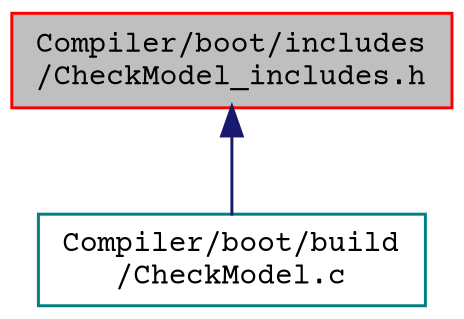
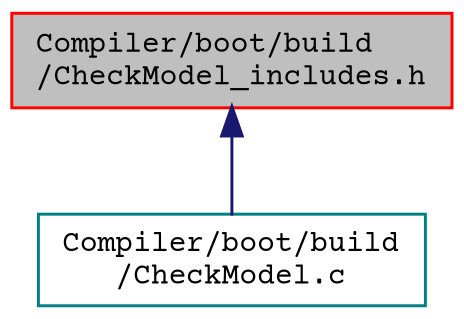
(232, 61) -> (232, 61)
